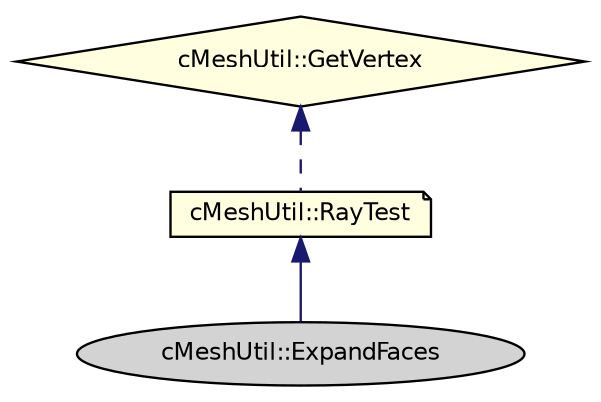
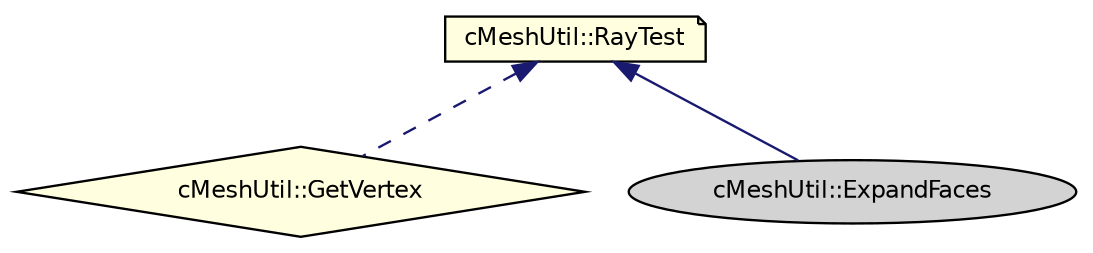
(301, 161) -> (439, 115)
